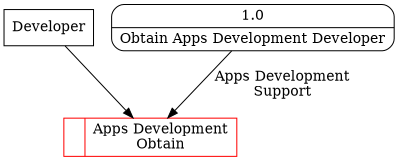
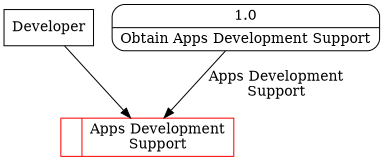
(253, 39) -> (246, 39)
(161, 144) -> (158, 144)
